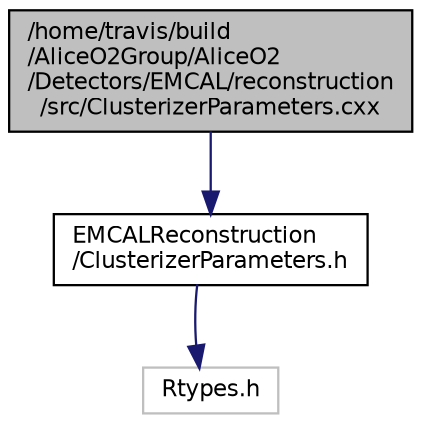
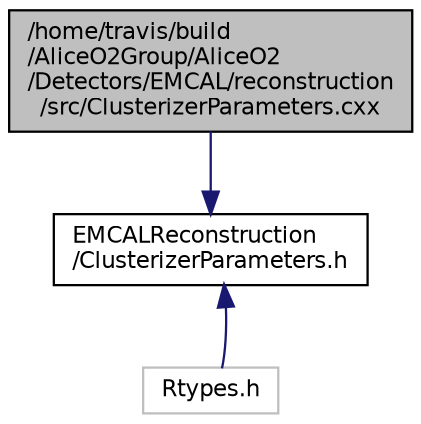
(195, 315) -> (226, 338)
